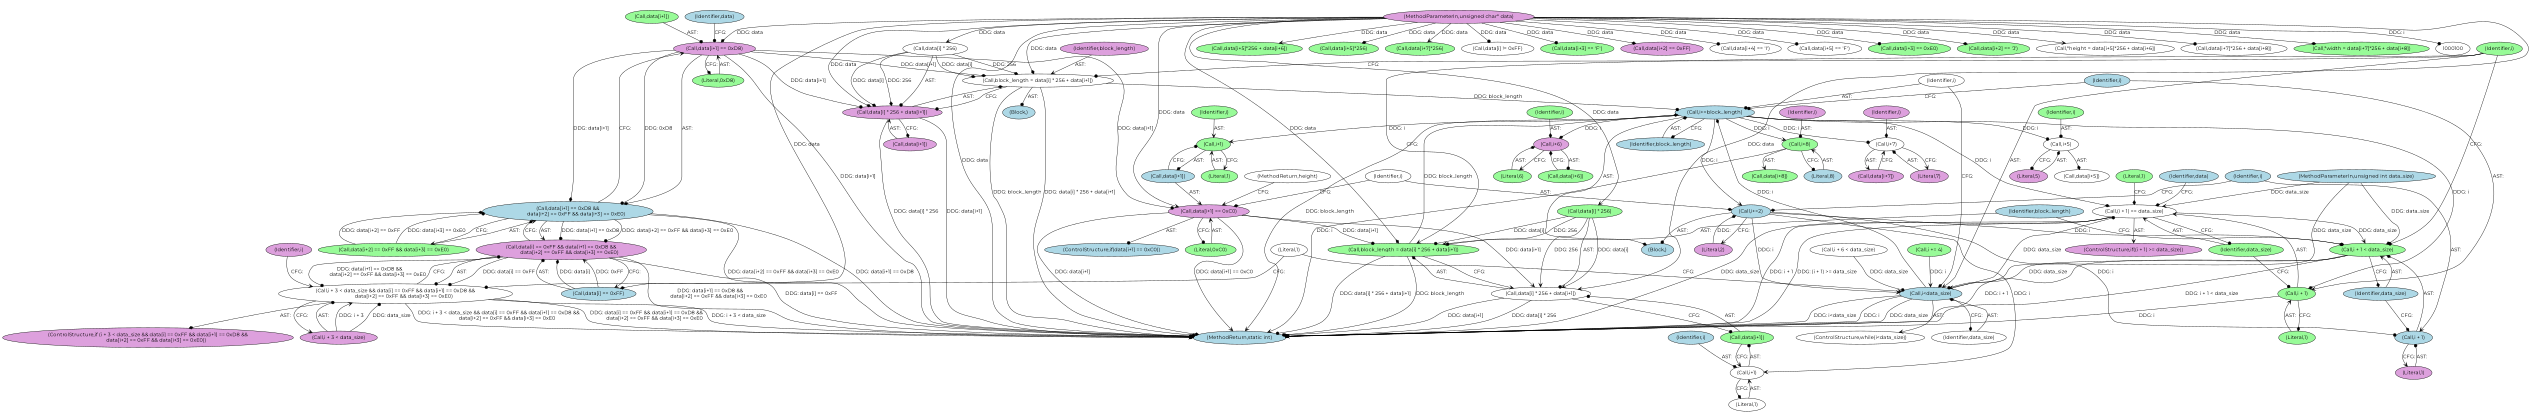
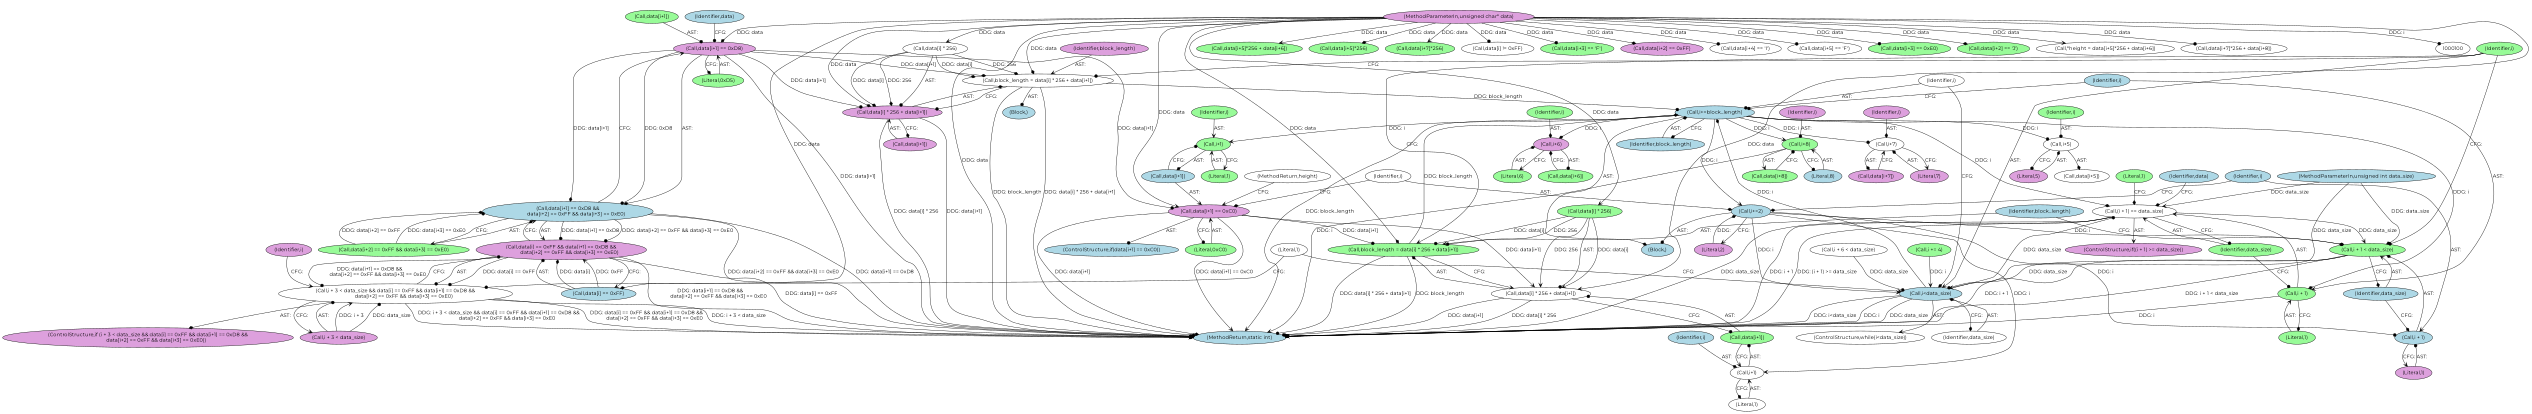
(2362, 49) -> none
(718, 81) -> (718, 81)
(1867, 156) -> (1867, 156)
none -> (1784, 161)
